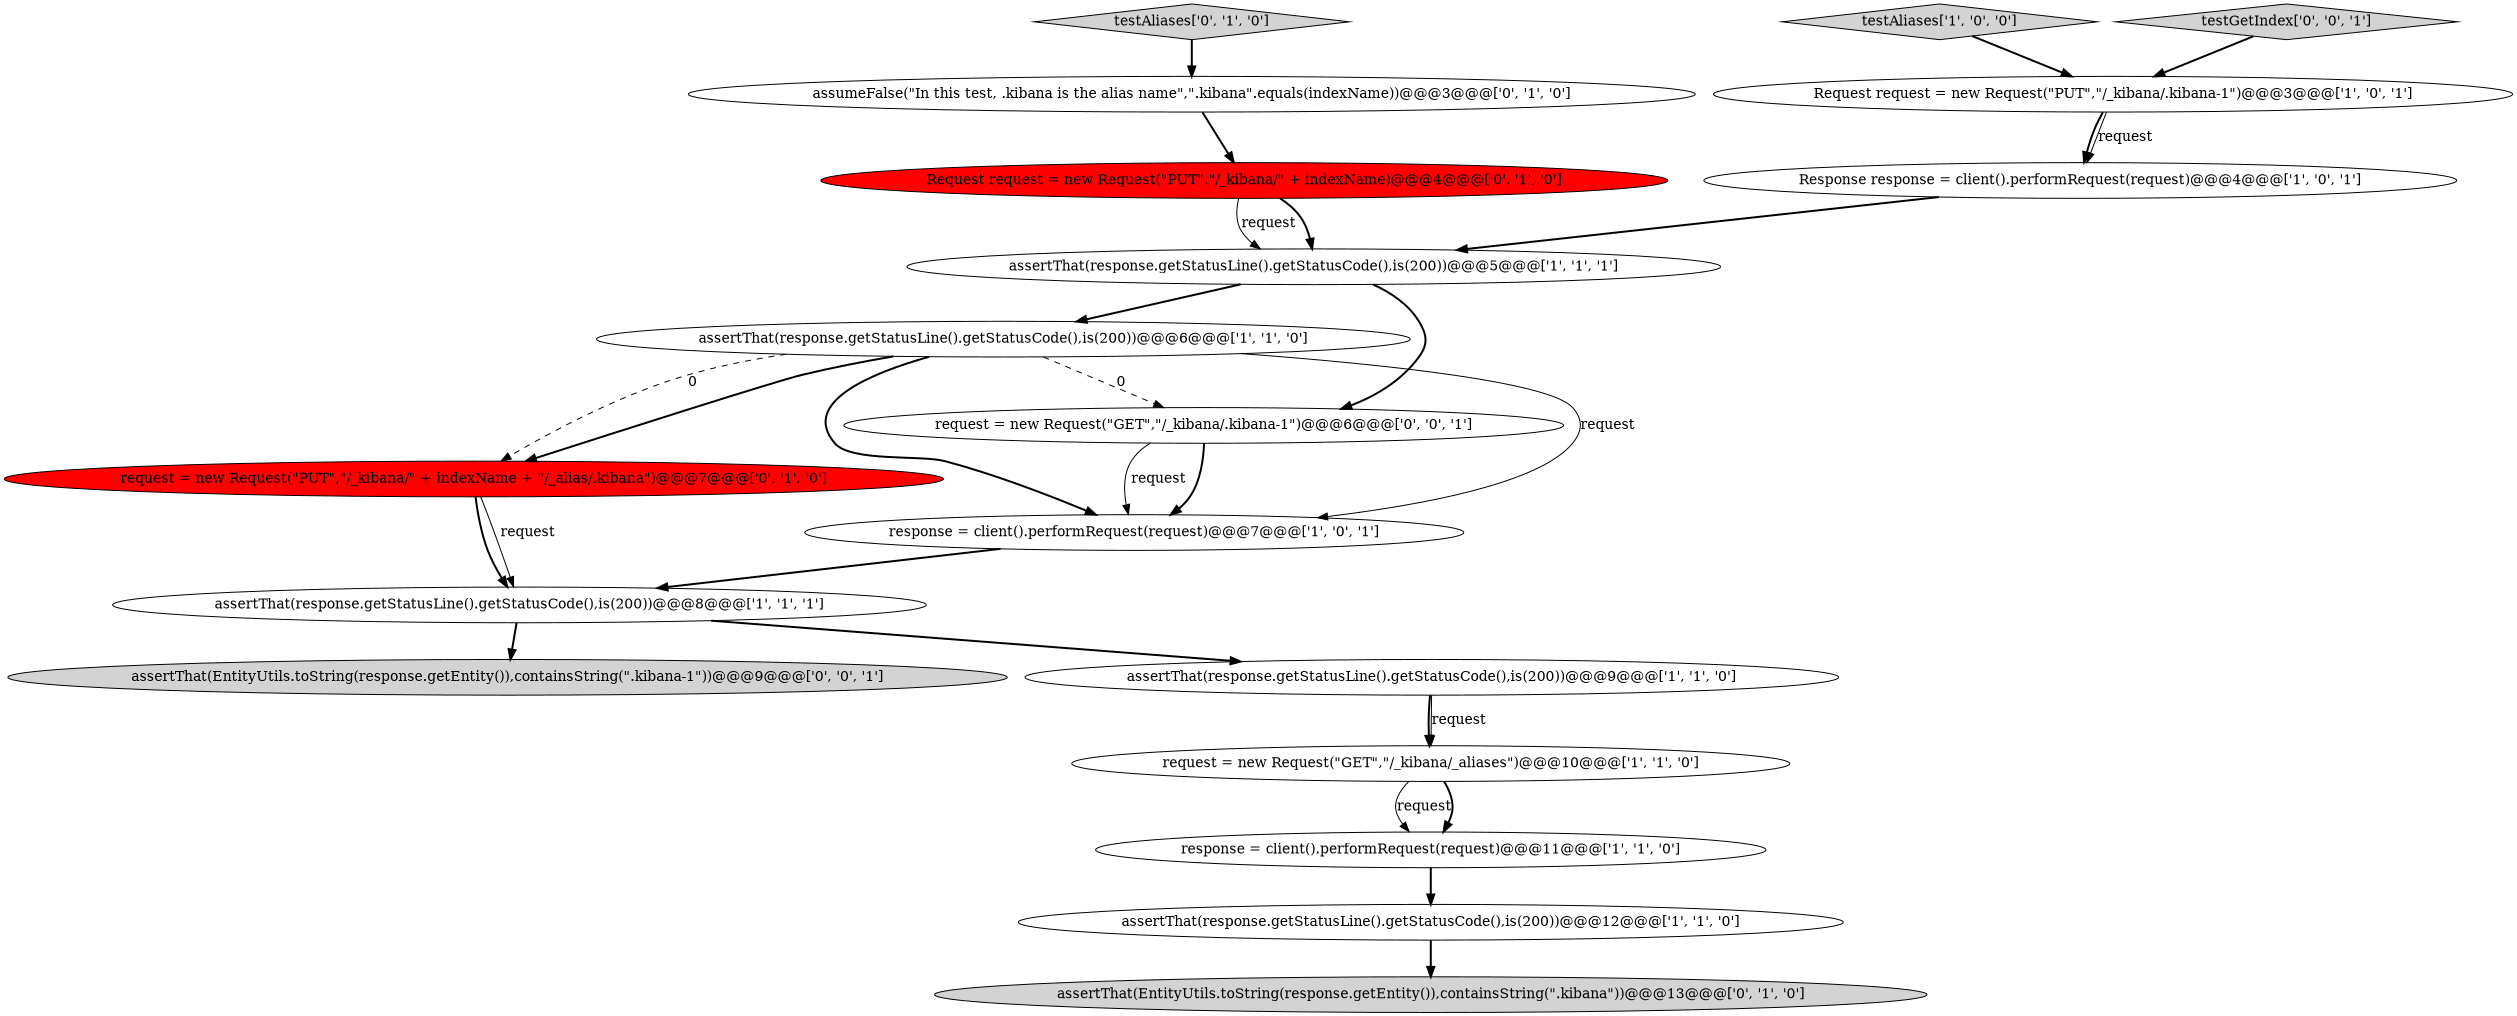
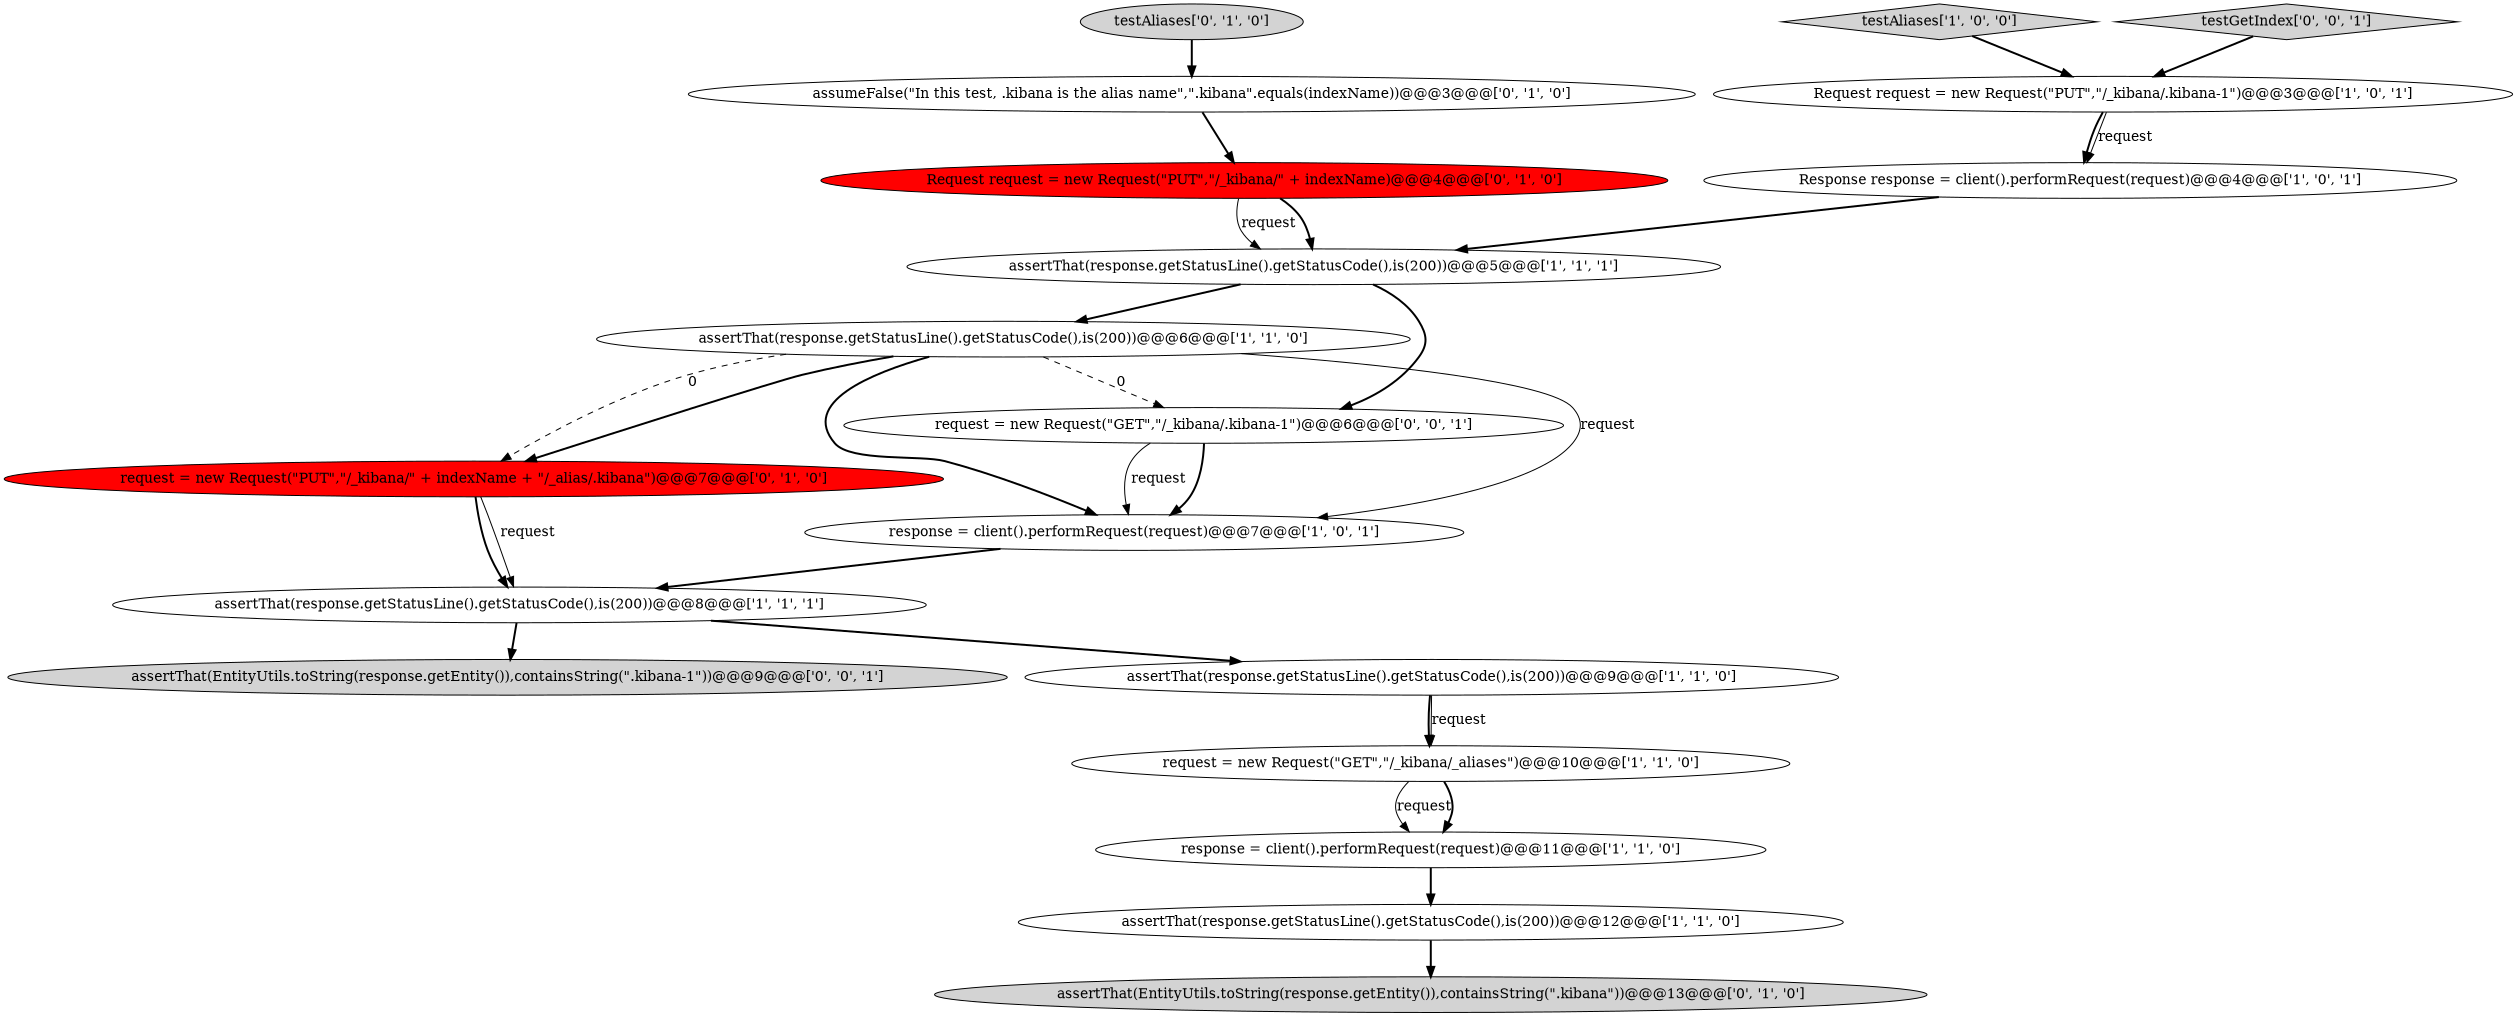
(1192, 22) -> (1192, 22)
